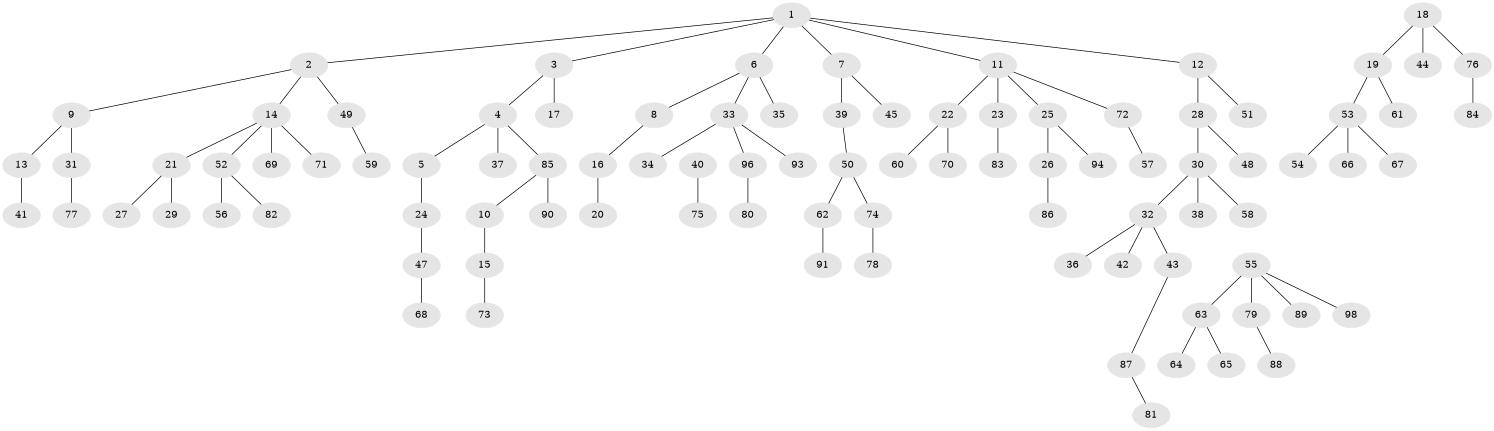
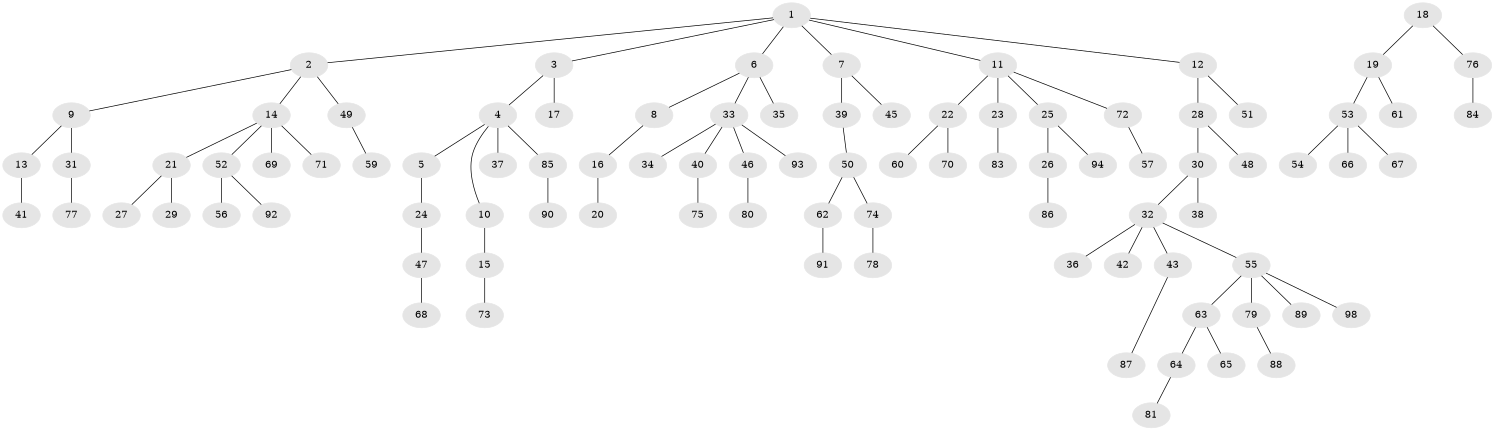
(1423, 65) -> none
none -> (714, 140)
(748, 165) -> (748, 165)
(516, 190) -> (471, 163)
(272, 215) -> (272, 215)
(1248, 215) -> none
none -> (1200, 240)
(1139, 390) -> (1164, 390)
